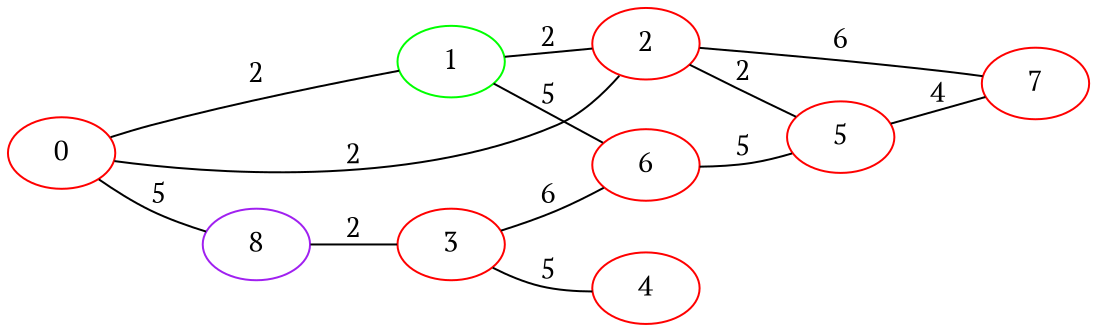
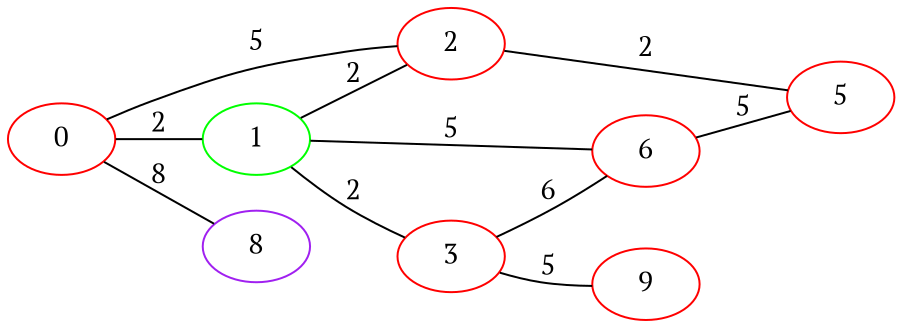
(1035, 83) -> none
(354, 156) -> (256, 43)
(159, 196) -> (159, 176)
(354, 244) -> (345, 206)
(646, 288) -> (646, 284)
